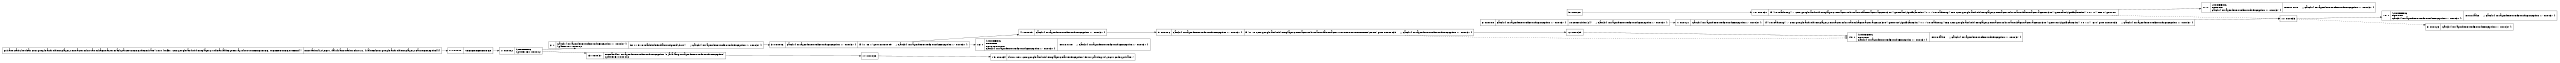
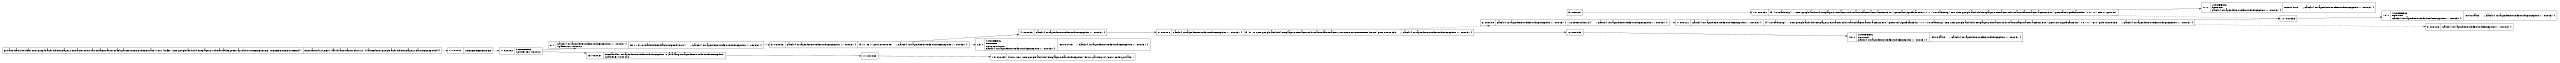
(2360, 22) -> (2309, 26)
(1625, 38) -> (1444, 28)
